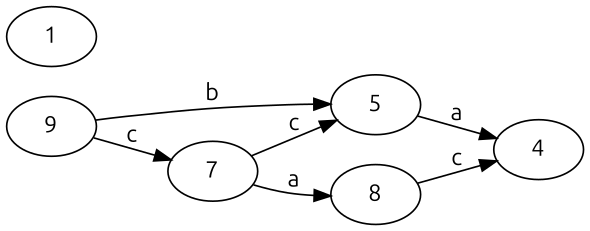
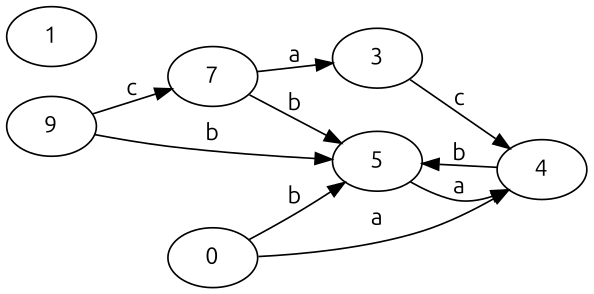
(294, 124) -> (295, 104)
none -> (468, 166)
(376, 195) -> (377, 58)
none -> (213, 258)
